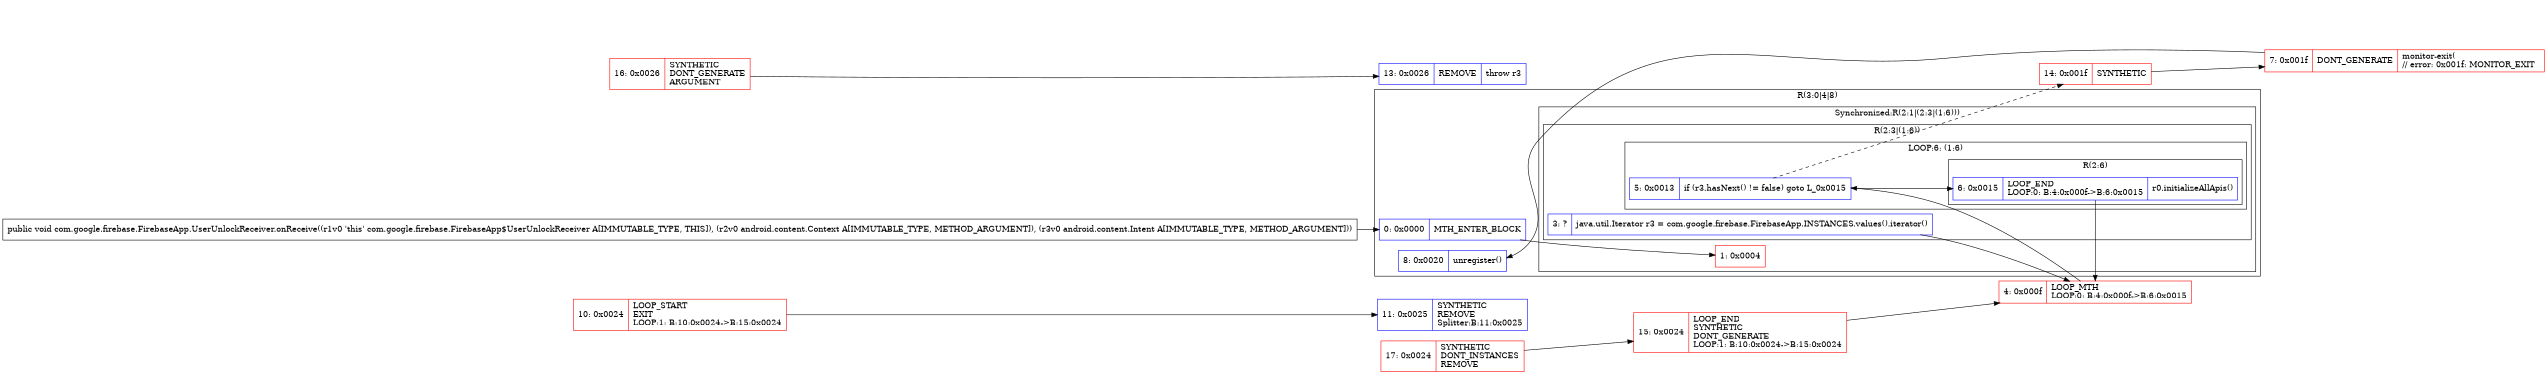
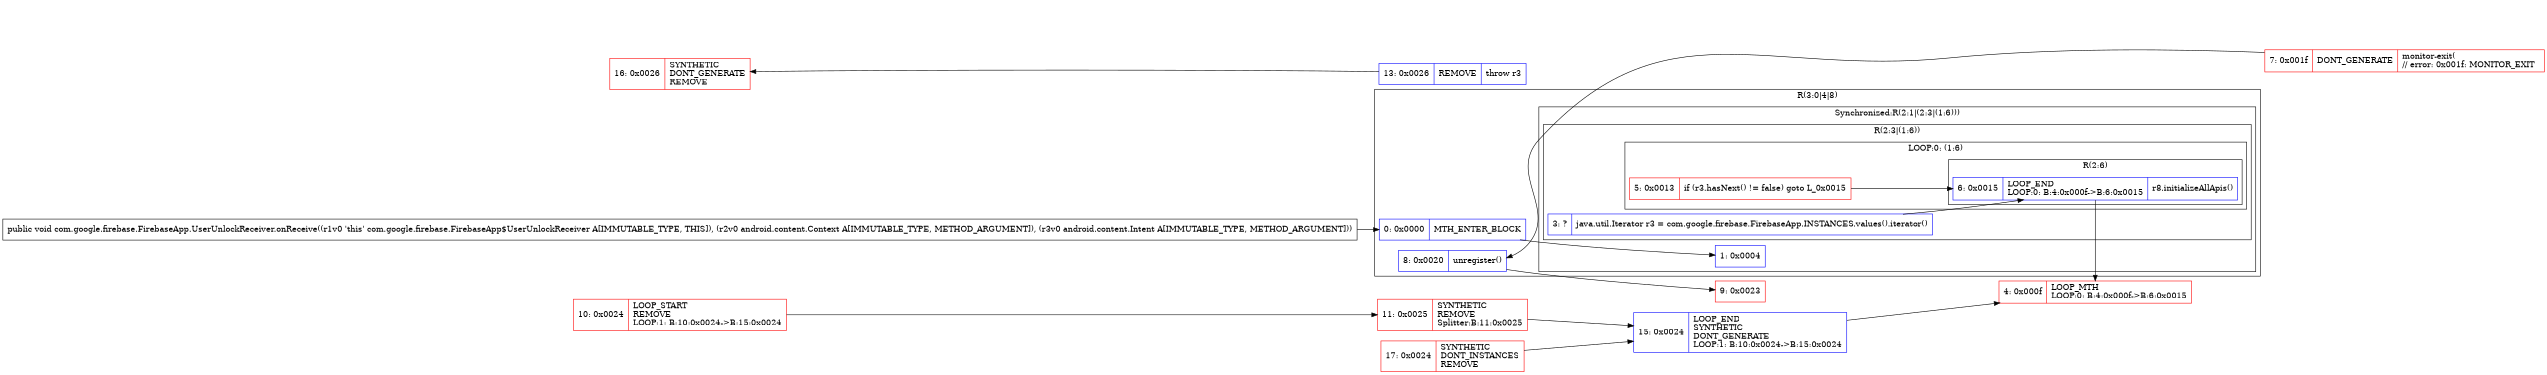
(2095, 74) -> none
(1062, 78) -> (1067, 70)
(695, 82) -> (688, 82)
(1936, 149) -> (1936, 149)
(2193, 188) -> (2193, 188)
(1740, 189) -> (1740, 189)
(1975, 218) -> none
(1993, 253) -> (1961, 208)
(1740, 256) -> (1740, 256)
none -> (1740, 292)
(643, 315) -> (652, 315)
(1453, 315) -> (1453, 315)
none -> (1578, 322)
(1740, 332) -> (1740, 332)
